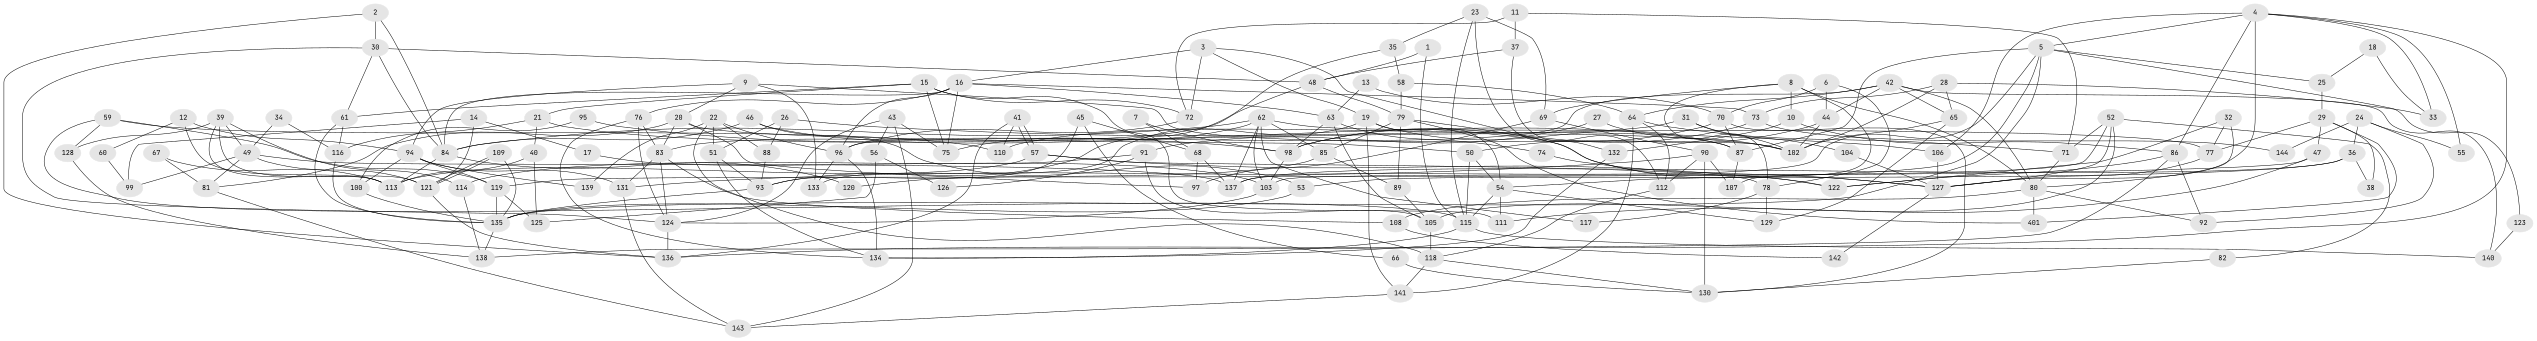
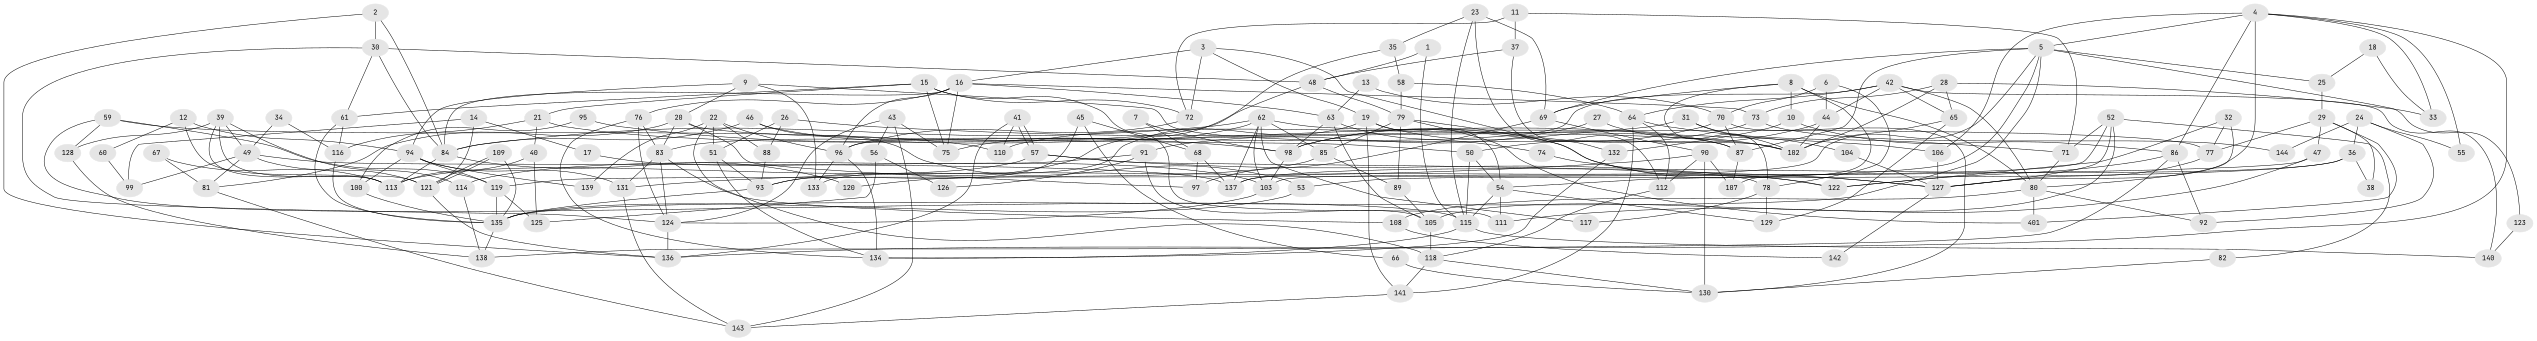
none -> (1789, 66)
